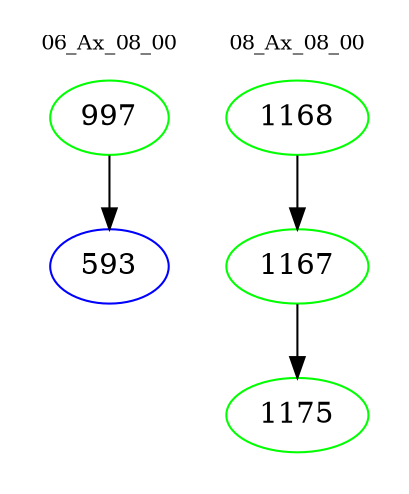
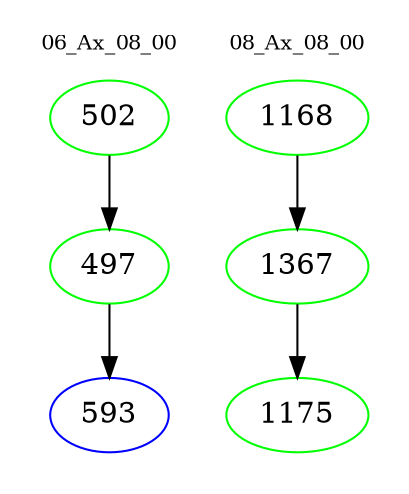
(109, 118) -> (109, 266)
none -> (109, 118)
(297, 266) -> (297, 266)
